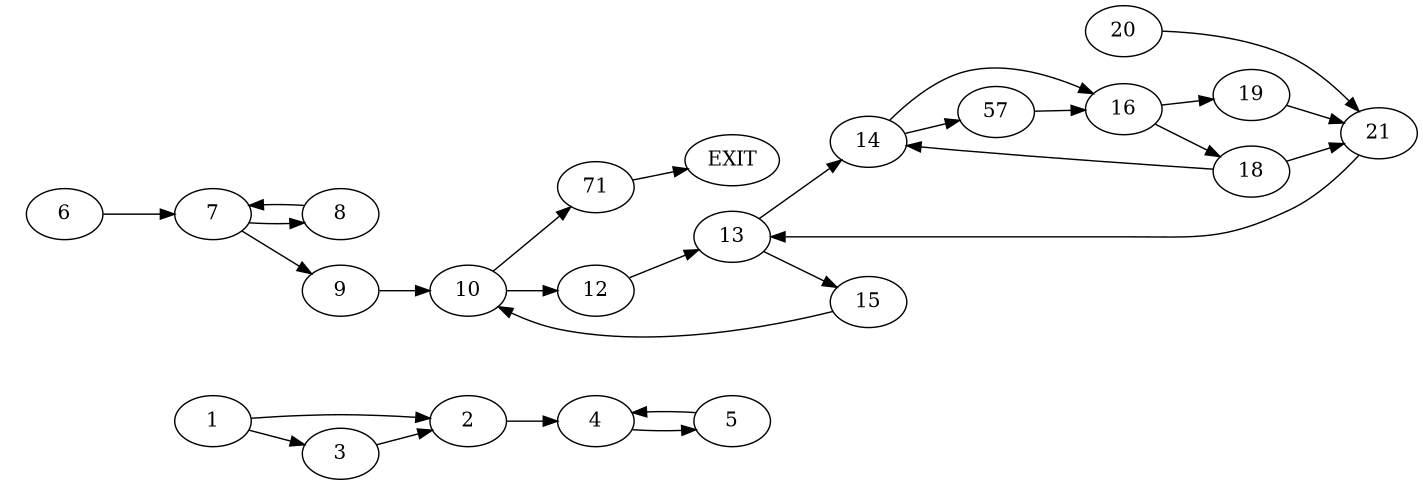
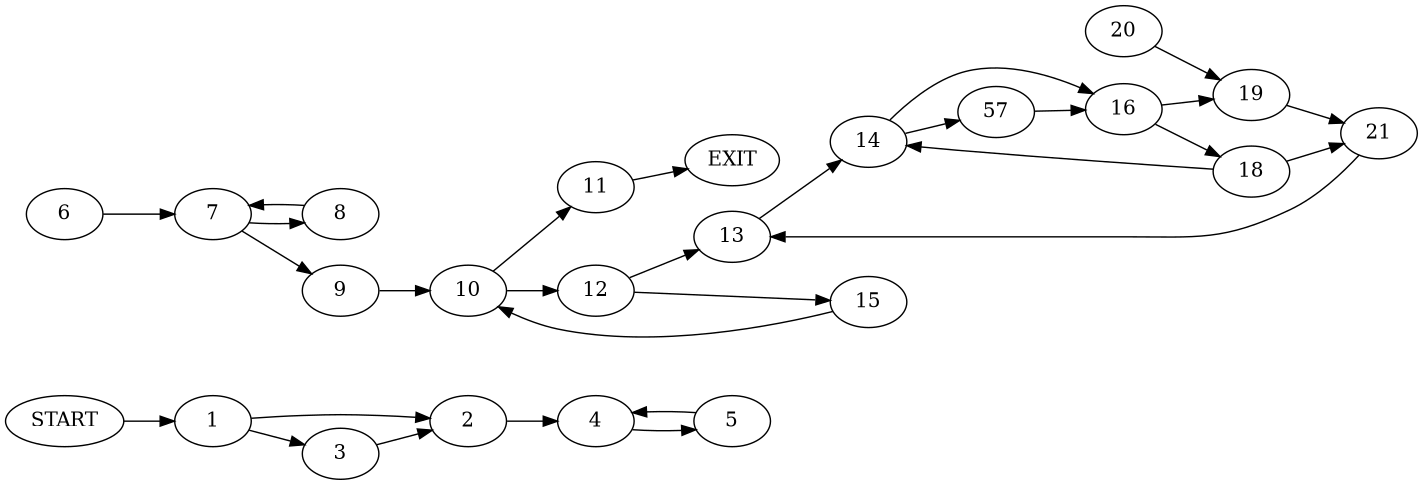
(1263, 47) -> (1181, 60)
(596, 187) -> (596, 187)
(794, 266) -> (725, 296)
none -> (65, 421)
